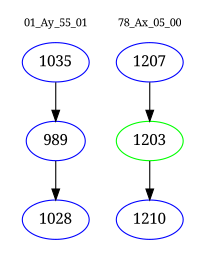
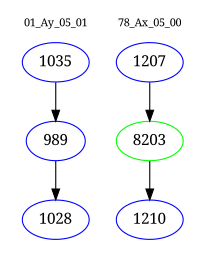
(56, 24) -> (56, 24)
(150, 141) -> (150, 141)
